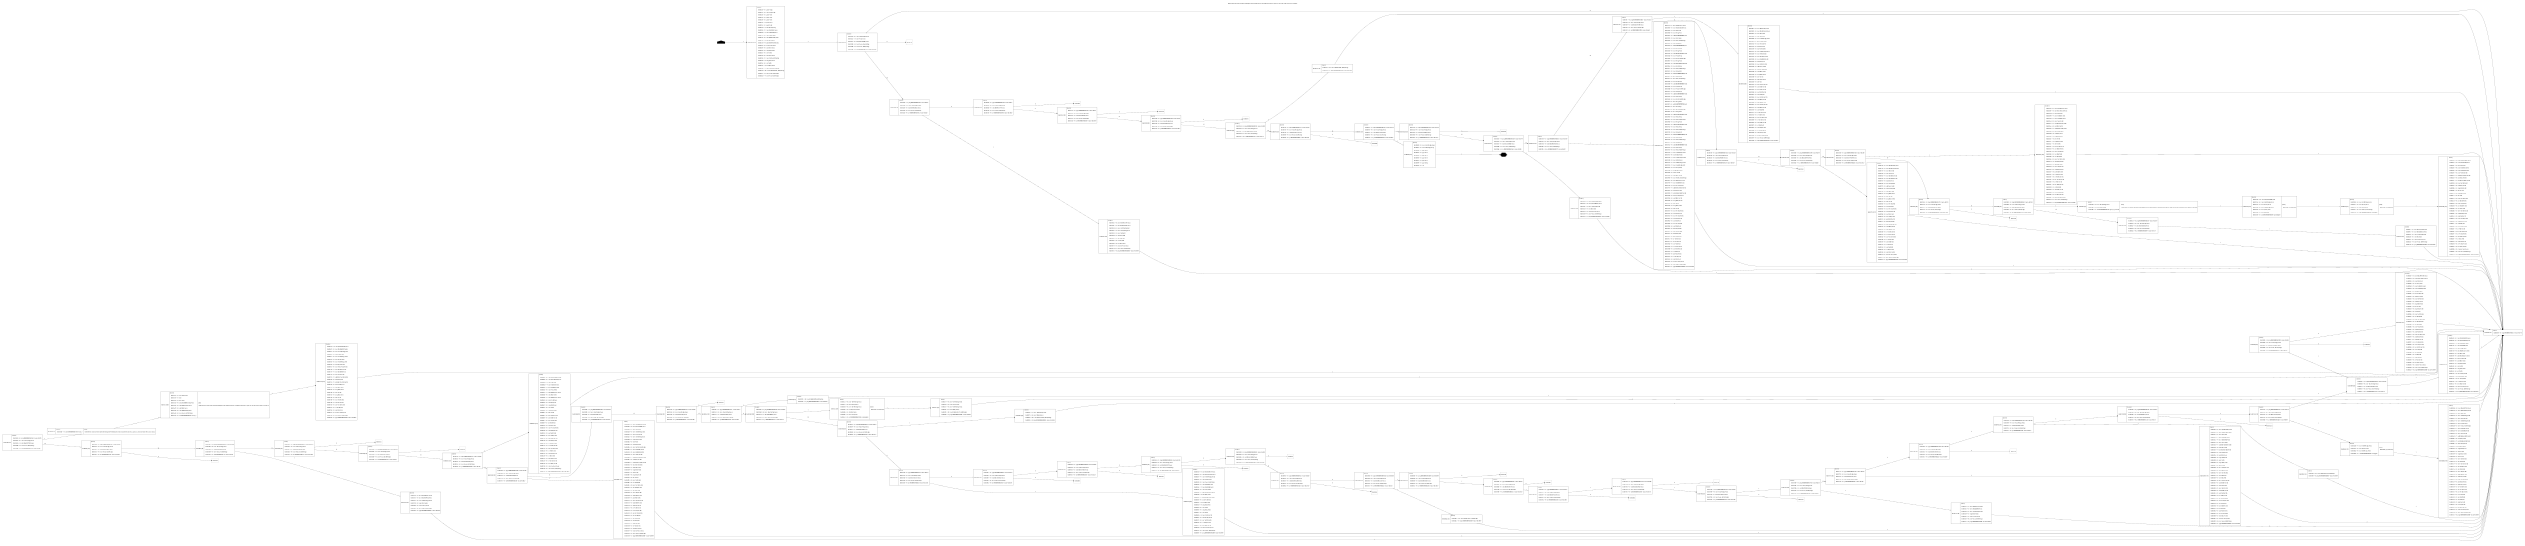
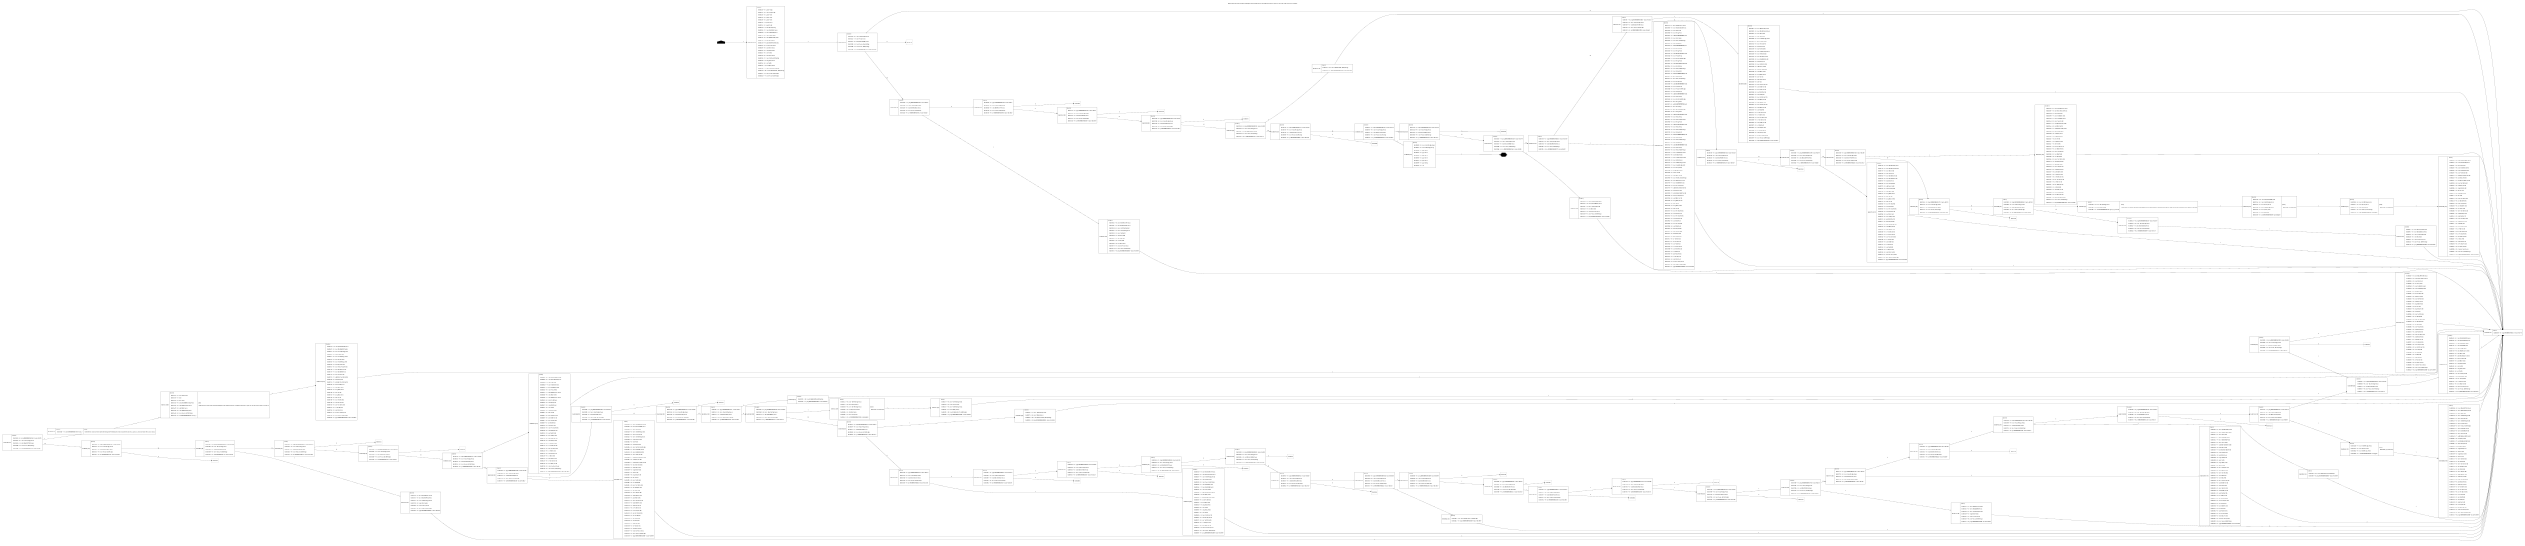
none -> (676, 402)
